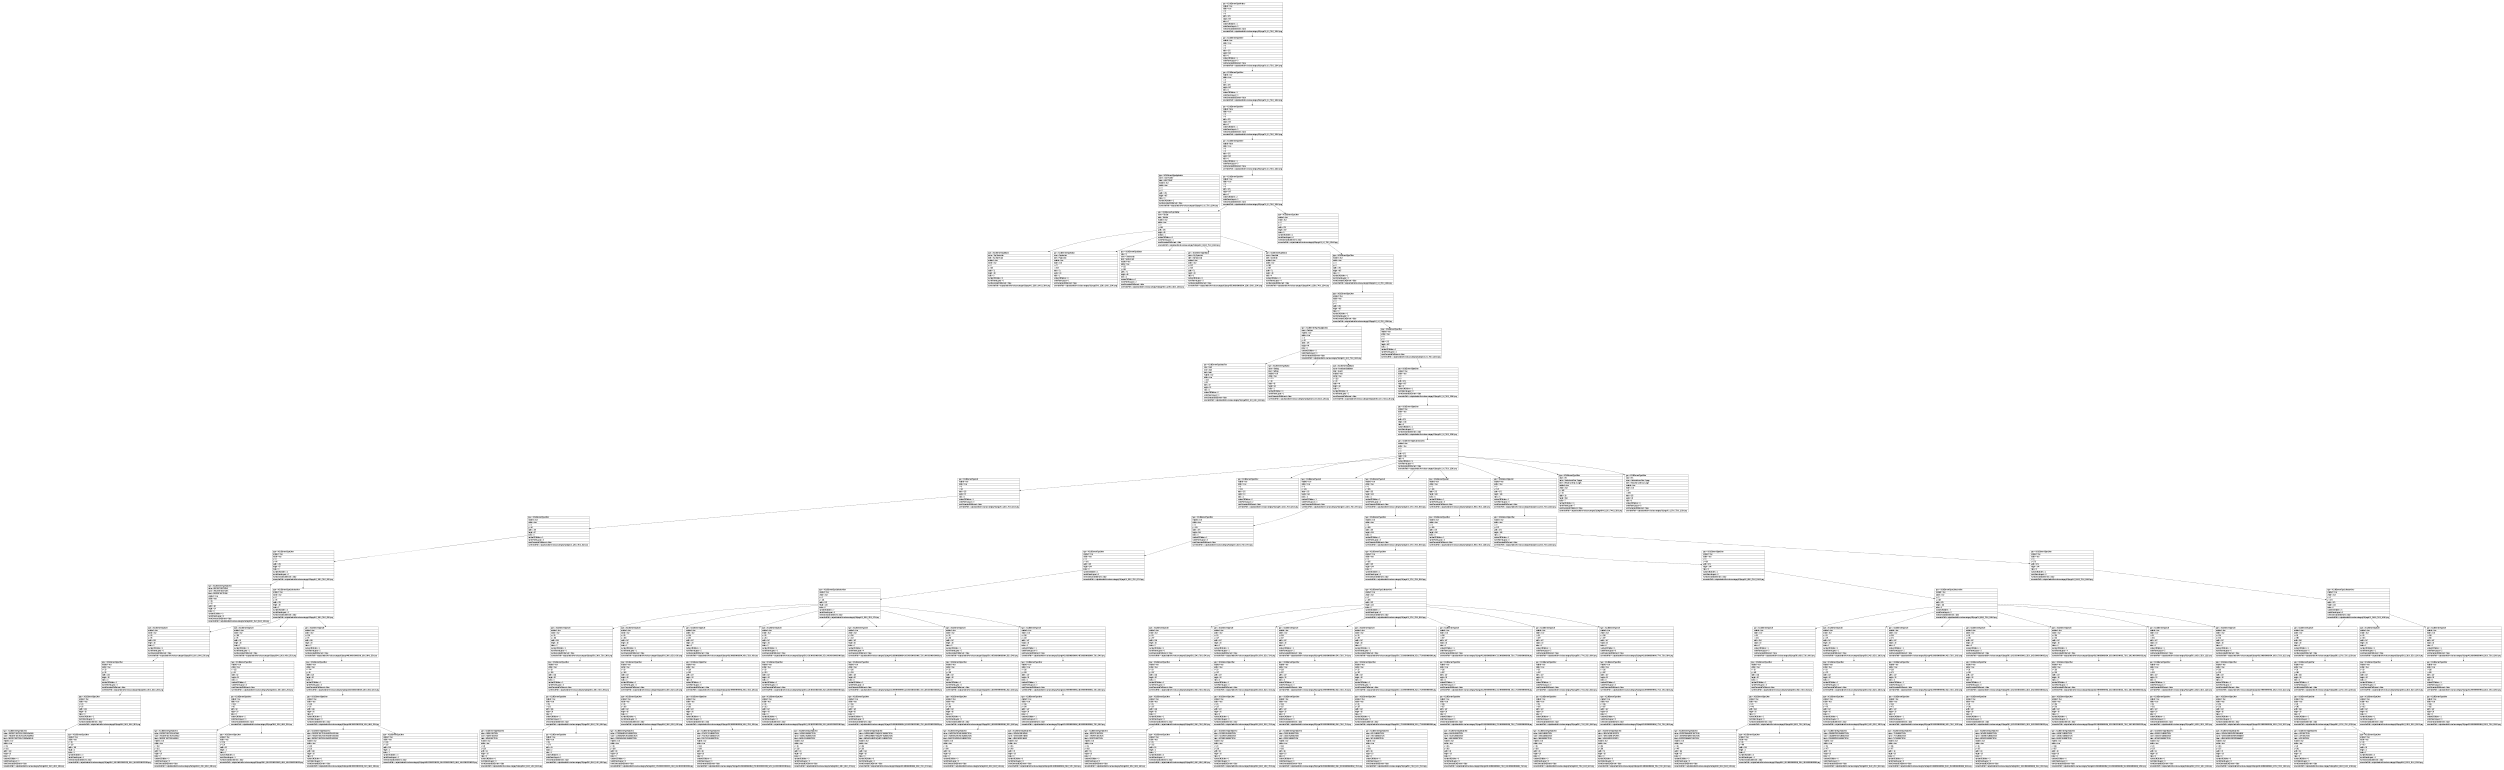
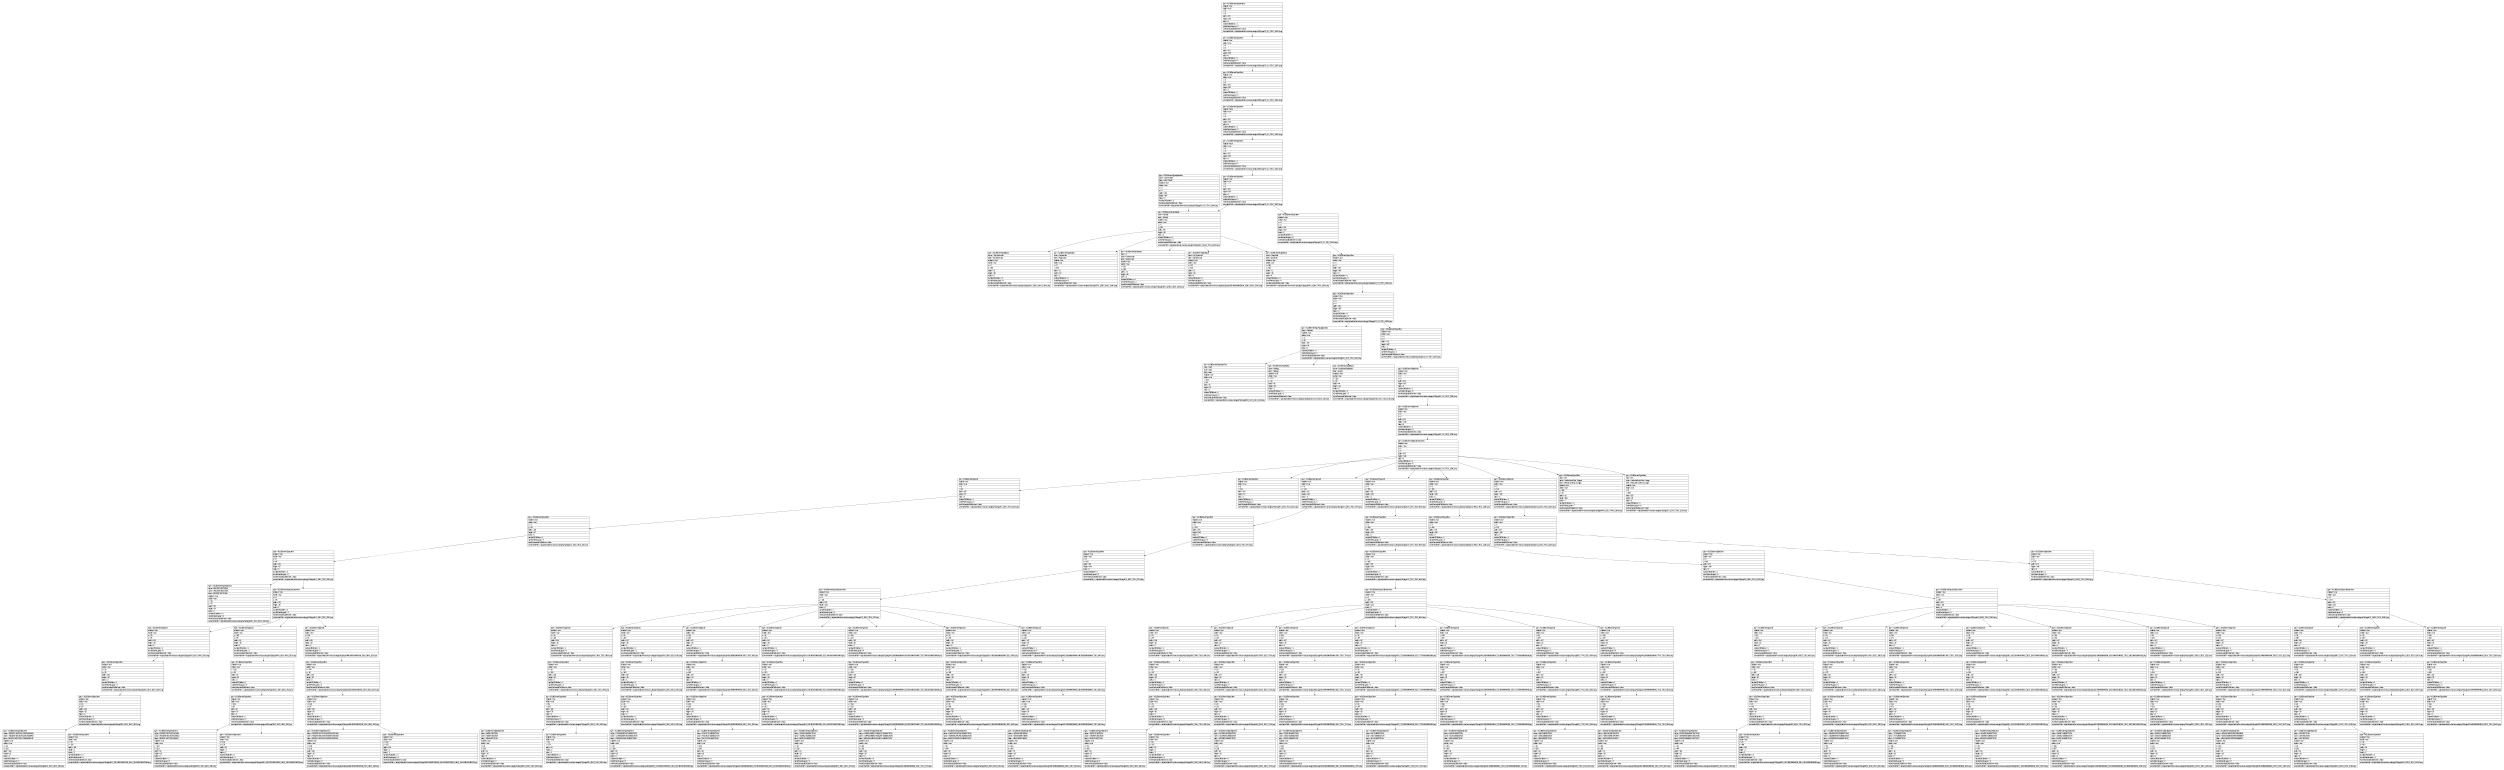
(1162, 235) -> (1161, 235)
